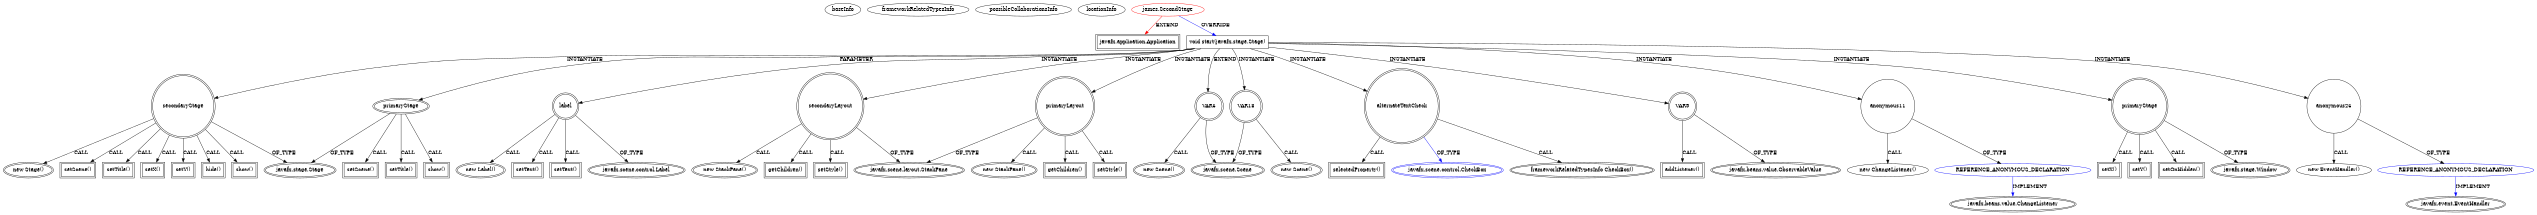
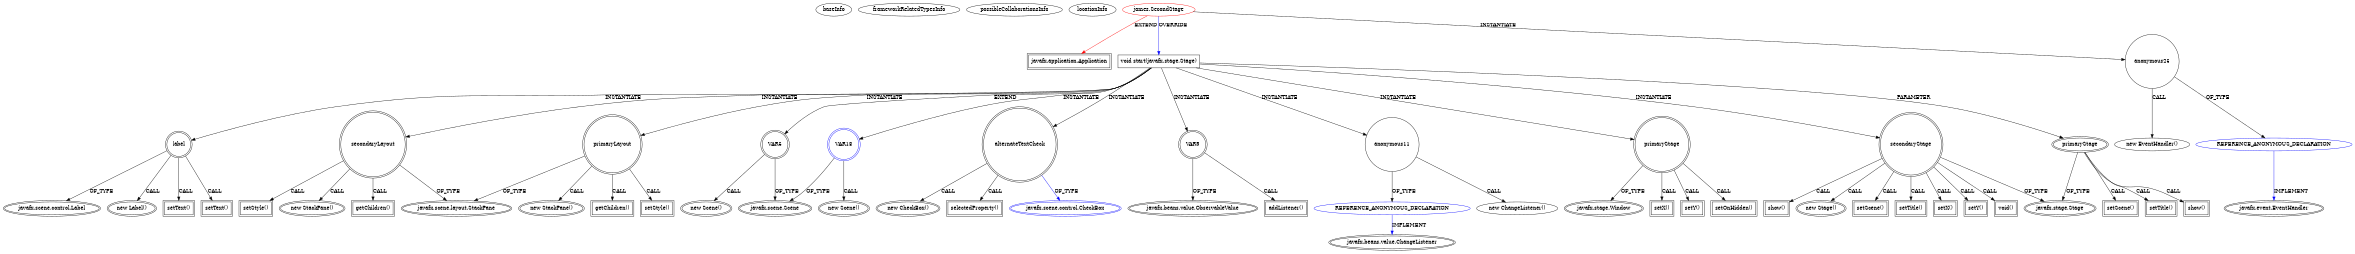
(1788, 48) -> (1657, 36)
(1246, 106) -> (844, 144)
(213, 170) -> (2006, 208)
(1582, 170) -> (908, 208)
